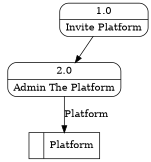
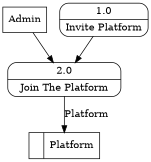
none -> (25, 20)
(64, 88) -> (64, 88)
